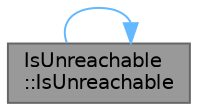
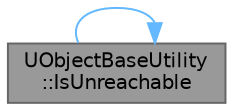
(99, 73) -> (117, 73)
